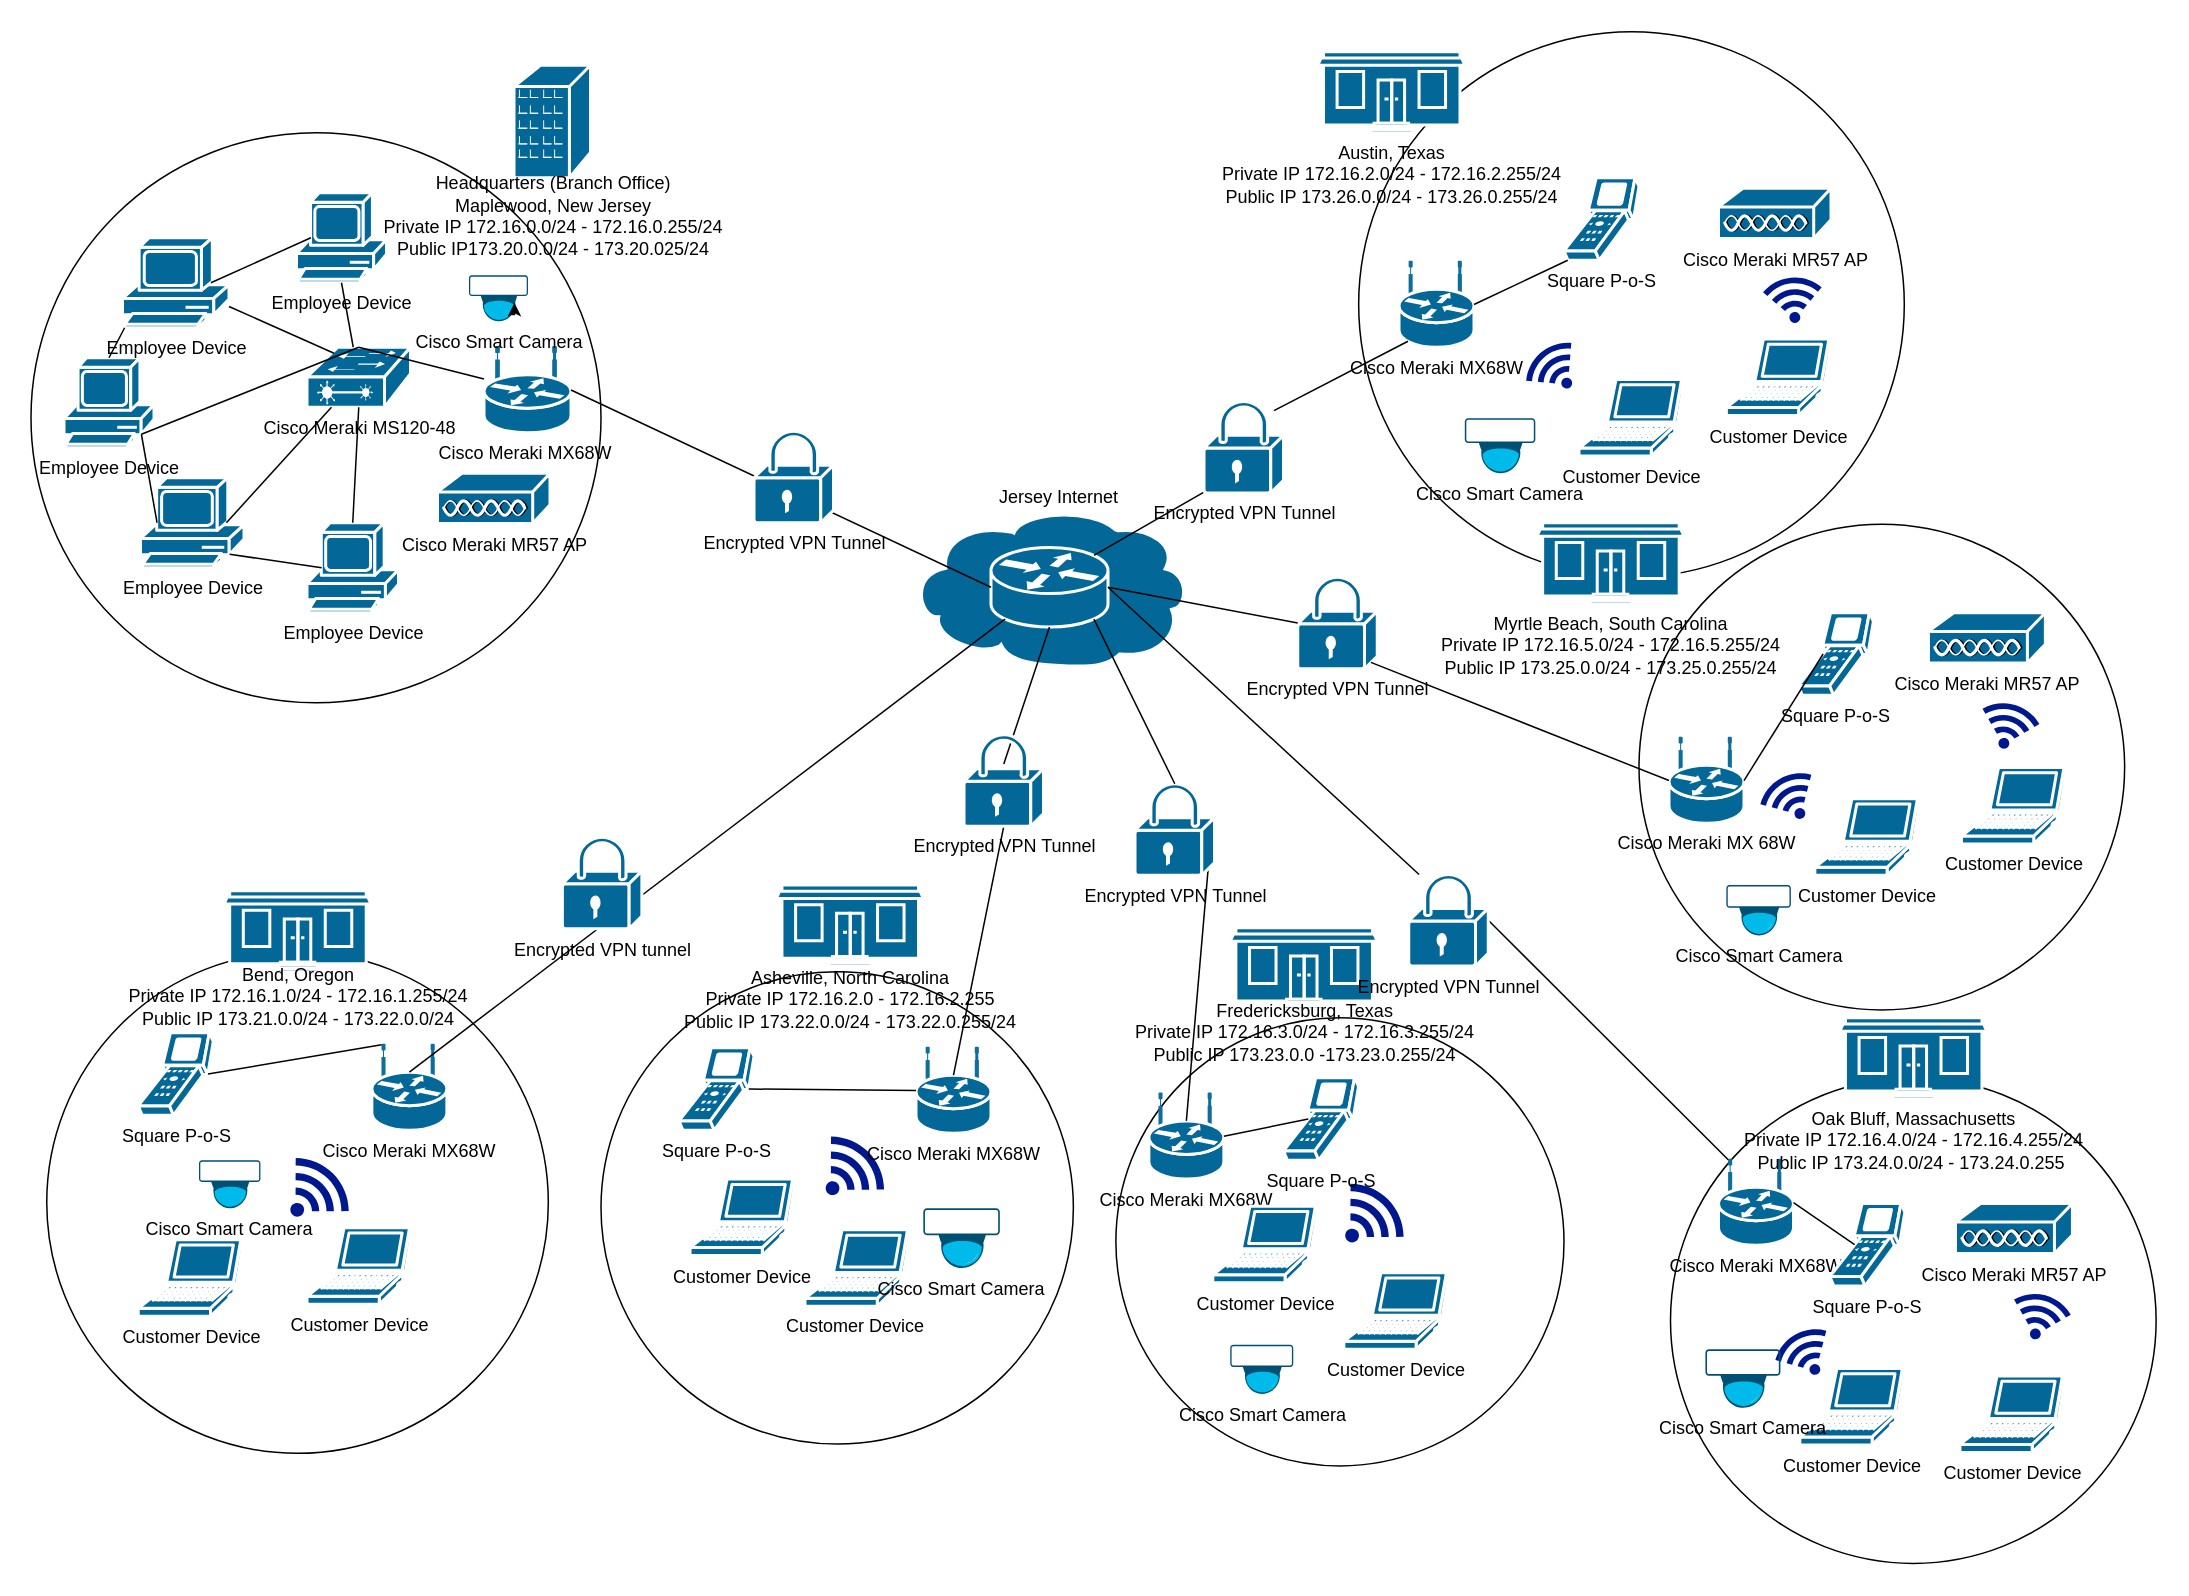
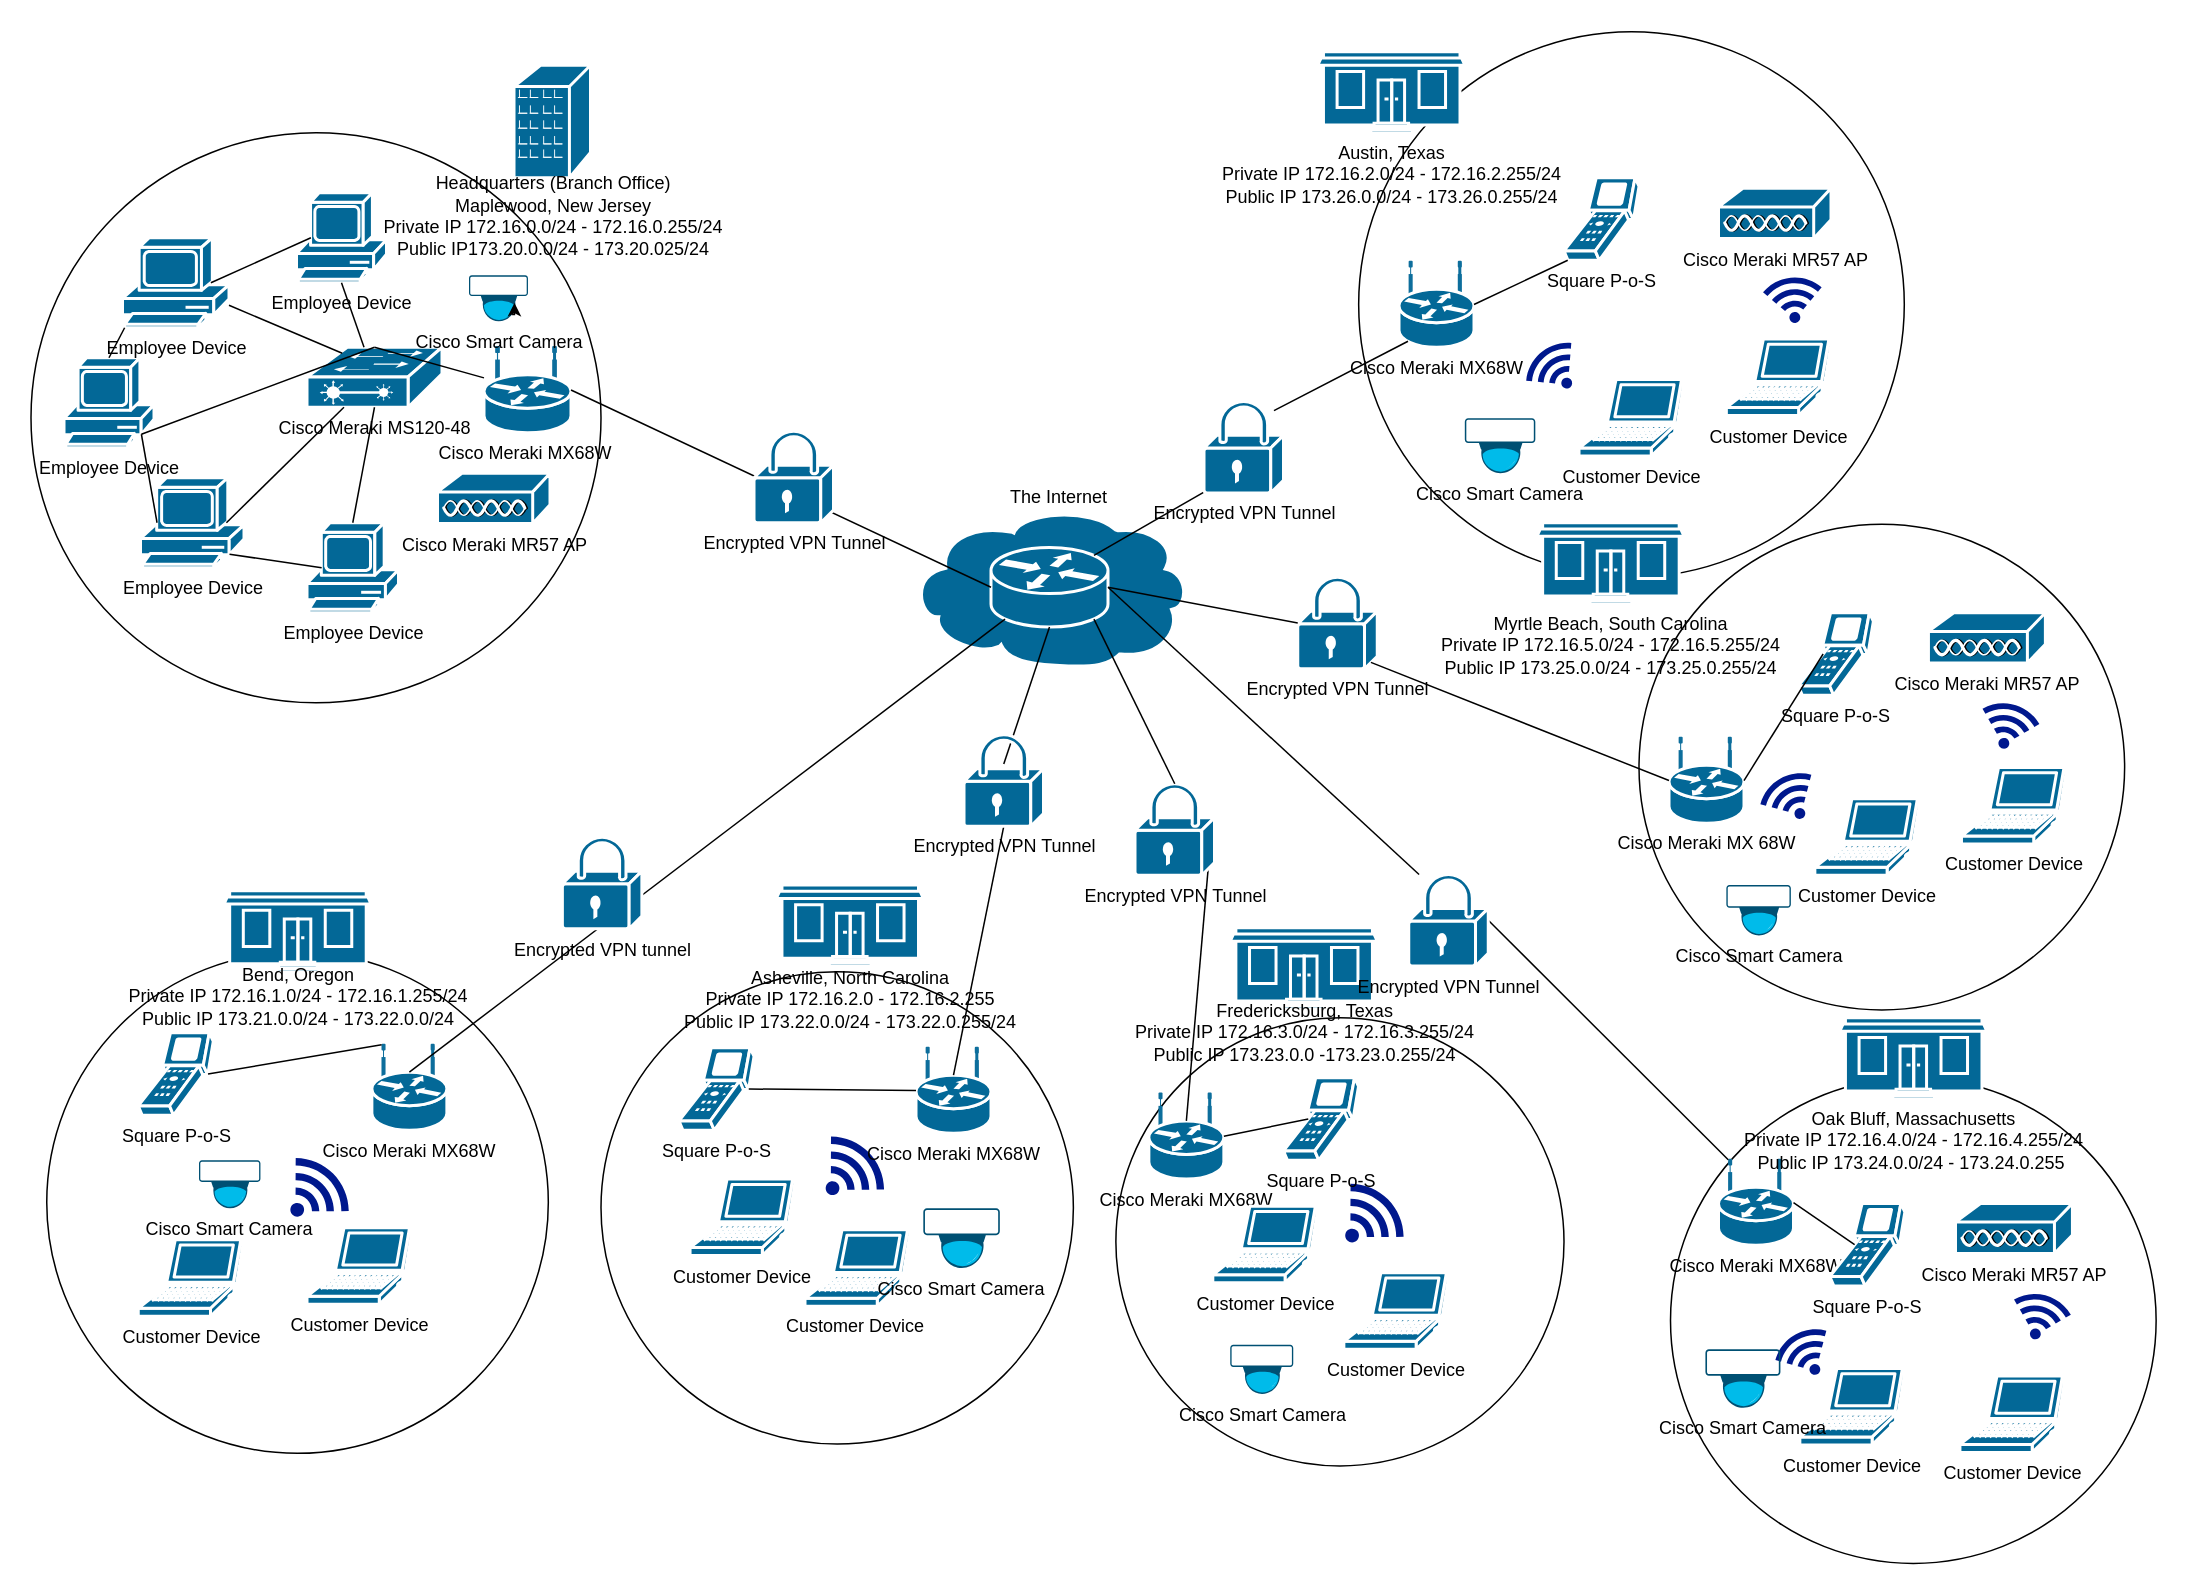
(359, 377) -> (374, 377)
(1059, 508) -> (1059, 508)
